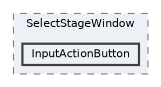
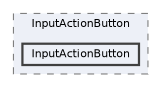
(81, 24) -> (81, 24)
